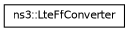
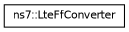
(64, 16) -> (64, 16)
